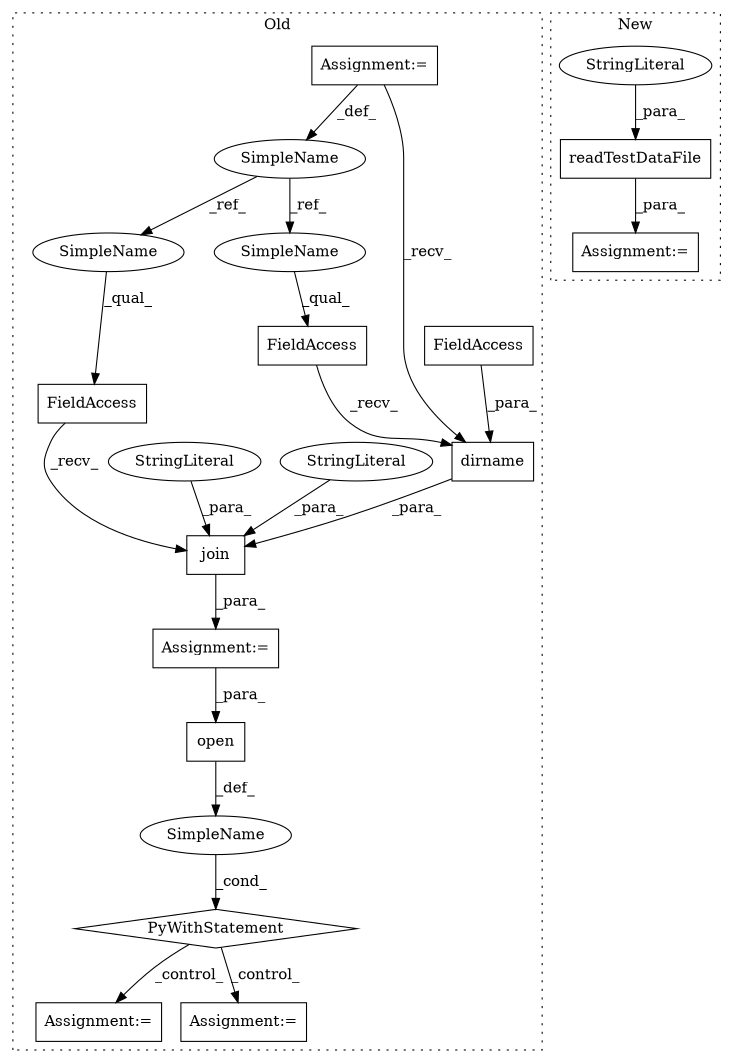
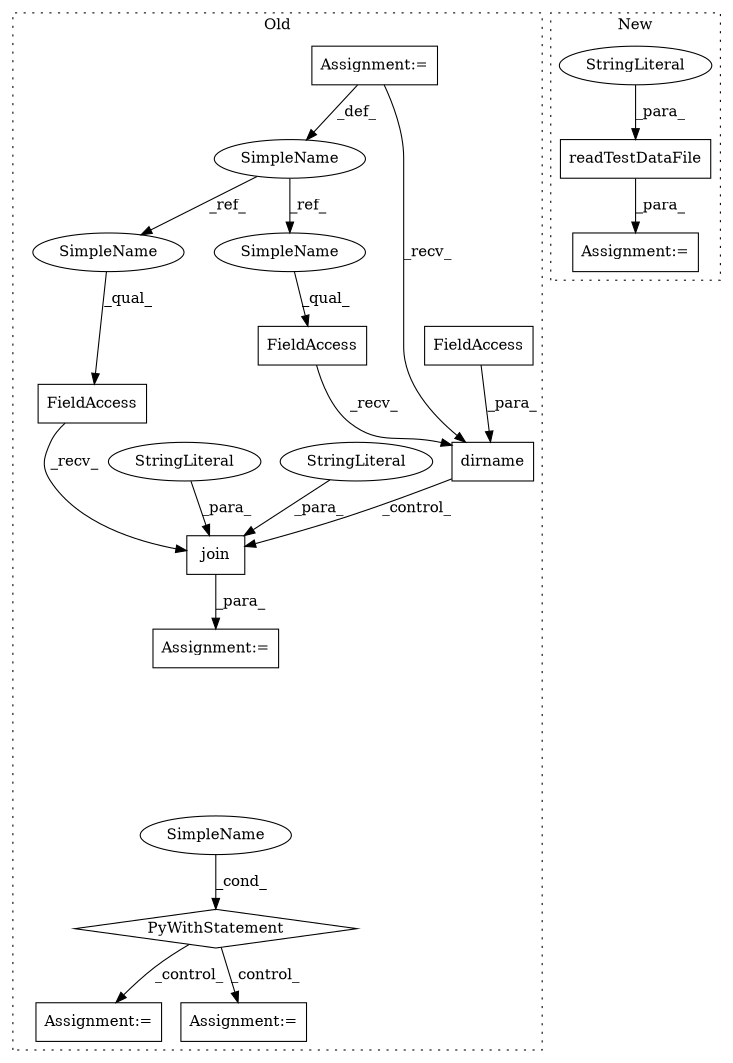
(417, 508) -> (417, 508)
(216, 742) -> none
